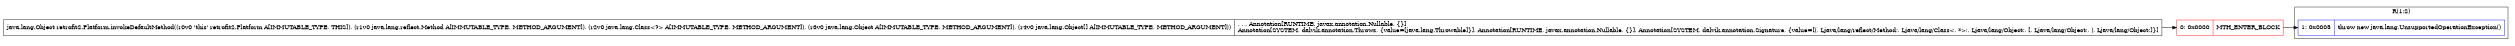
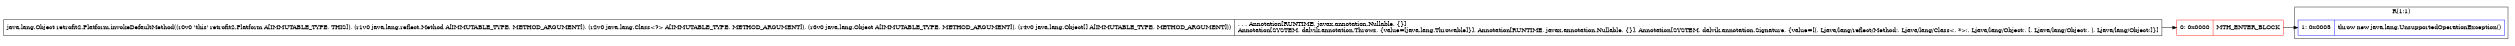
(2401, 12) -> (2401, 12)
